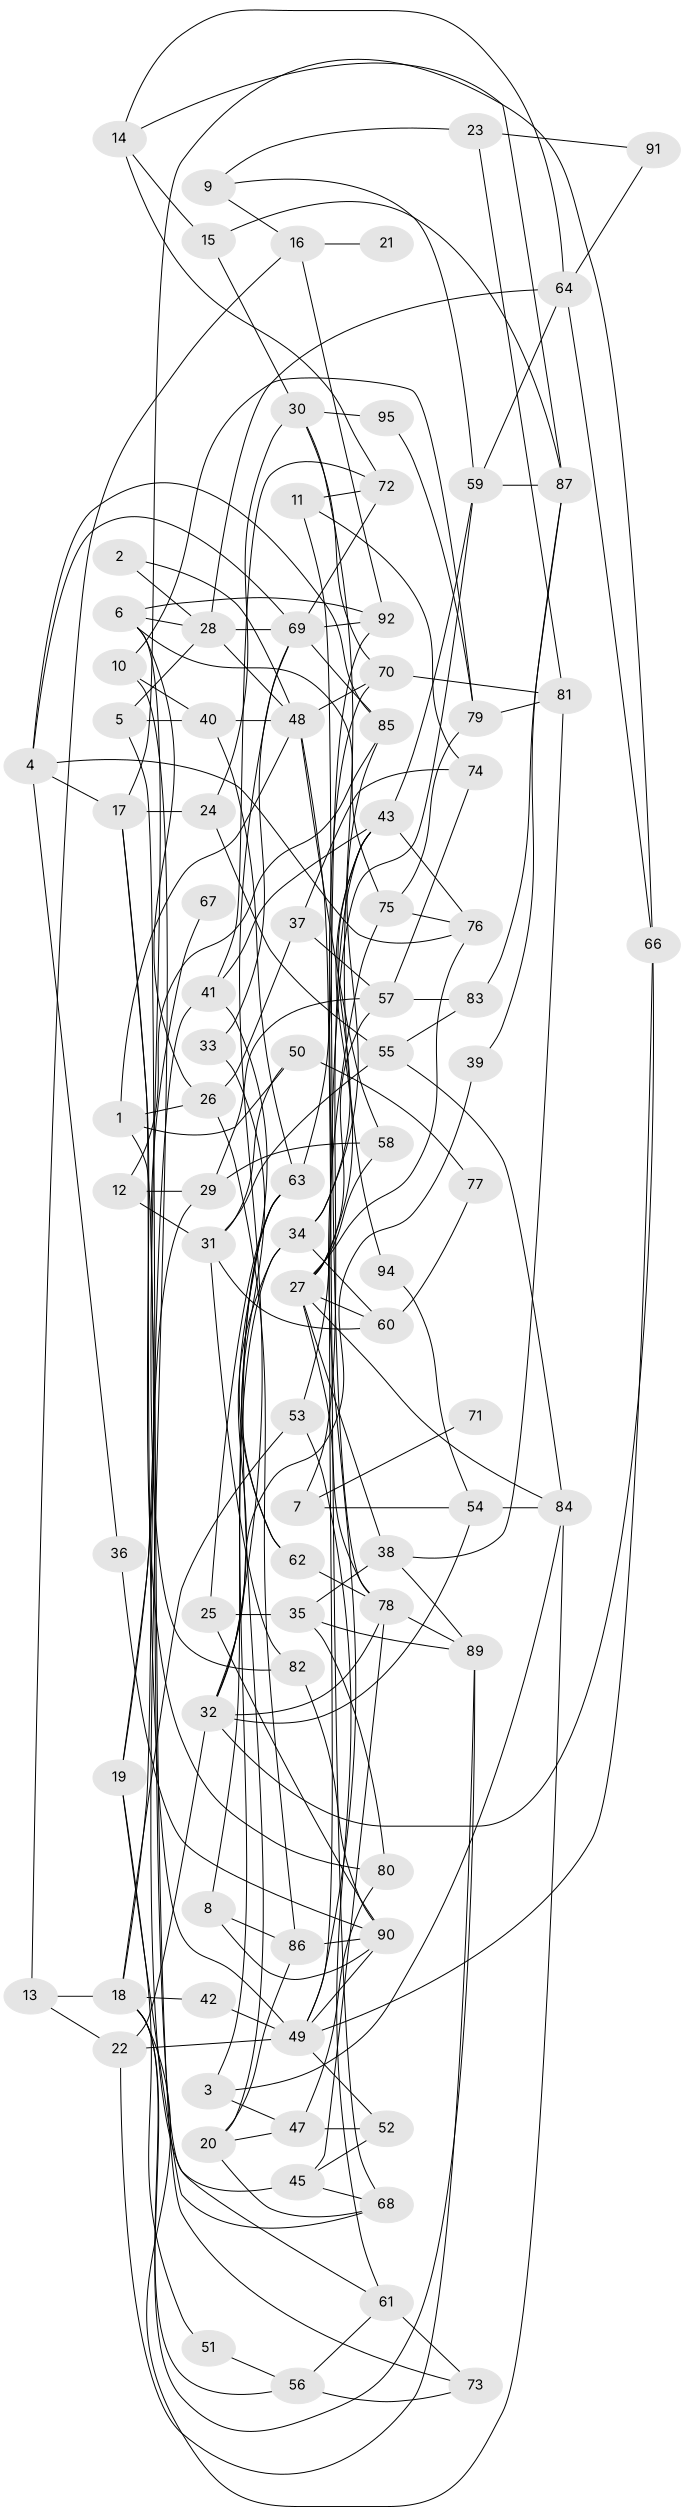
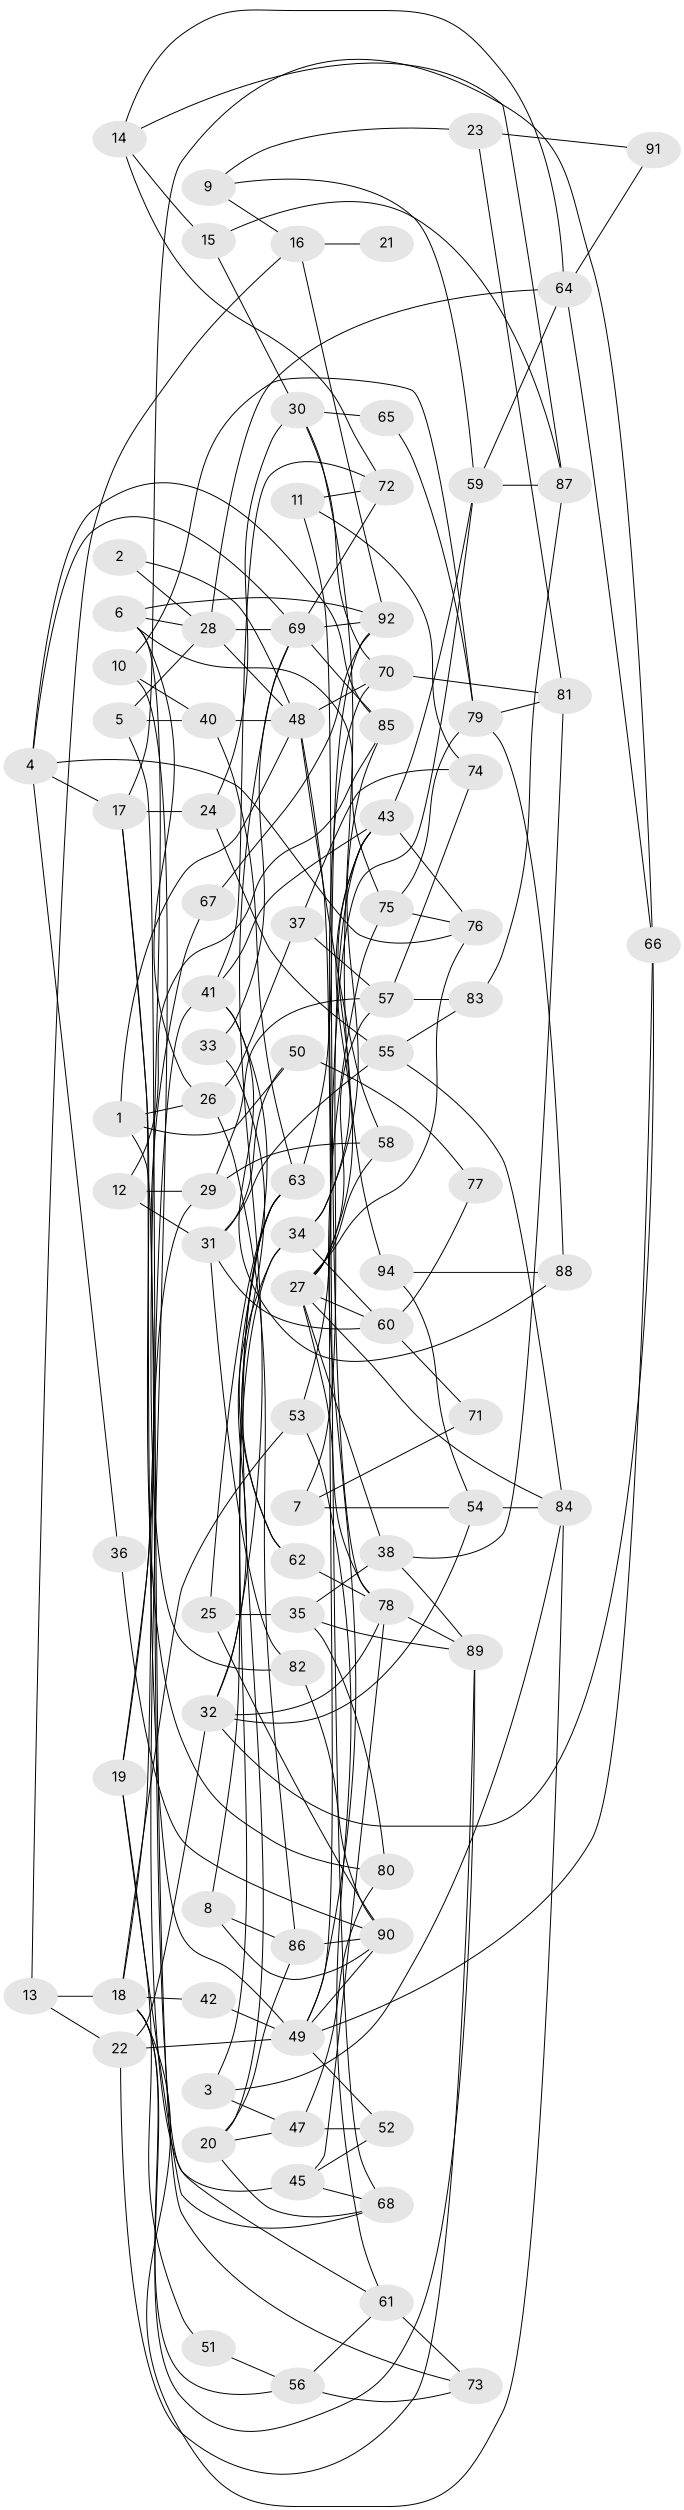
(387, 418) -> (387, 418)
none -> (316, 763)
(476, 1064) -> none
none -> (565, 1272)
none -> (428, 1368)
